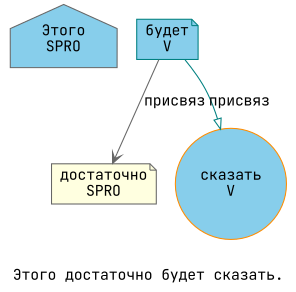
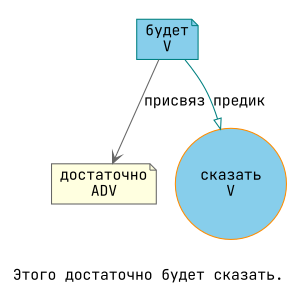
(64, 39) -> none
(239, 102) -> (239, 102)
(104, 184) -> (104, 184)
